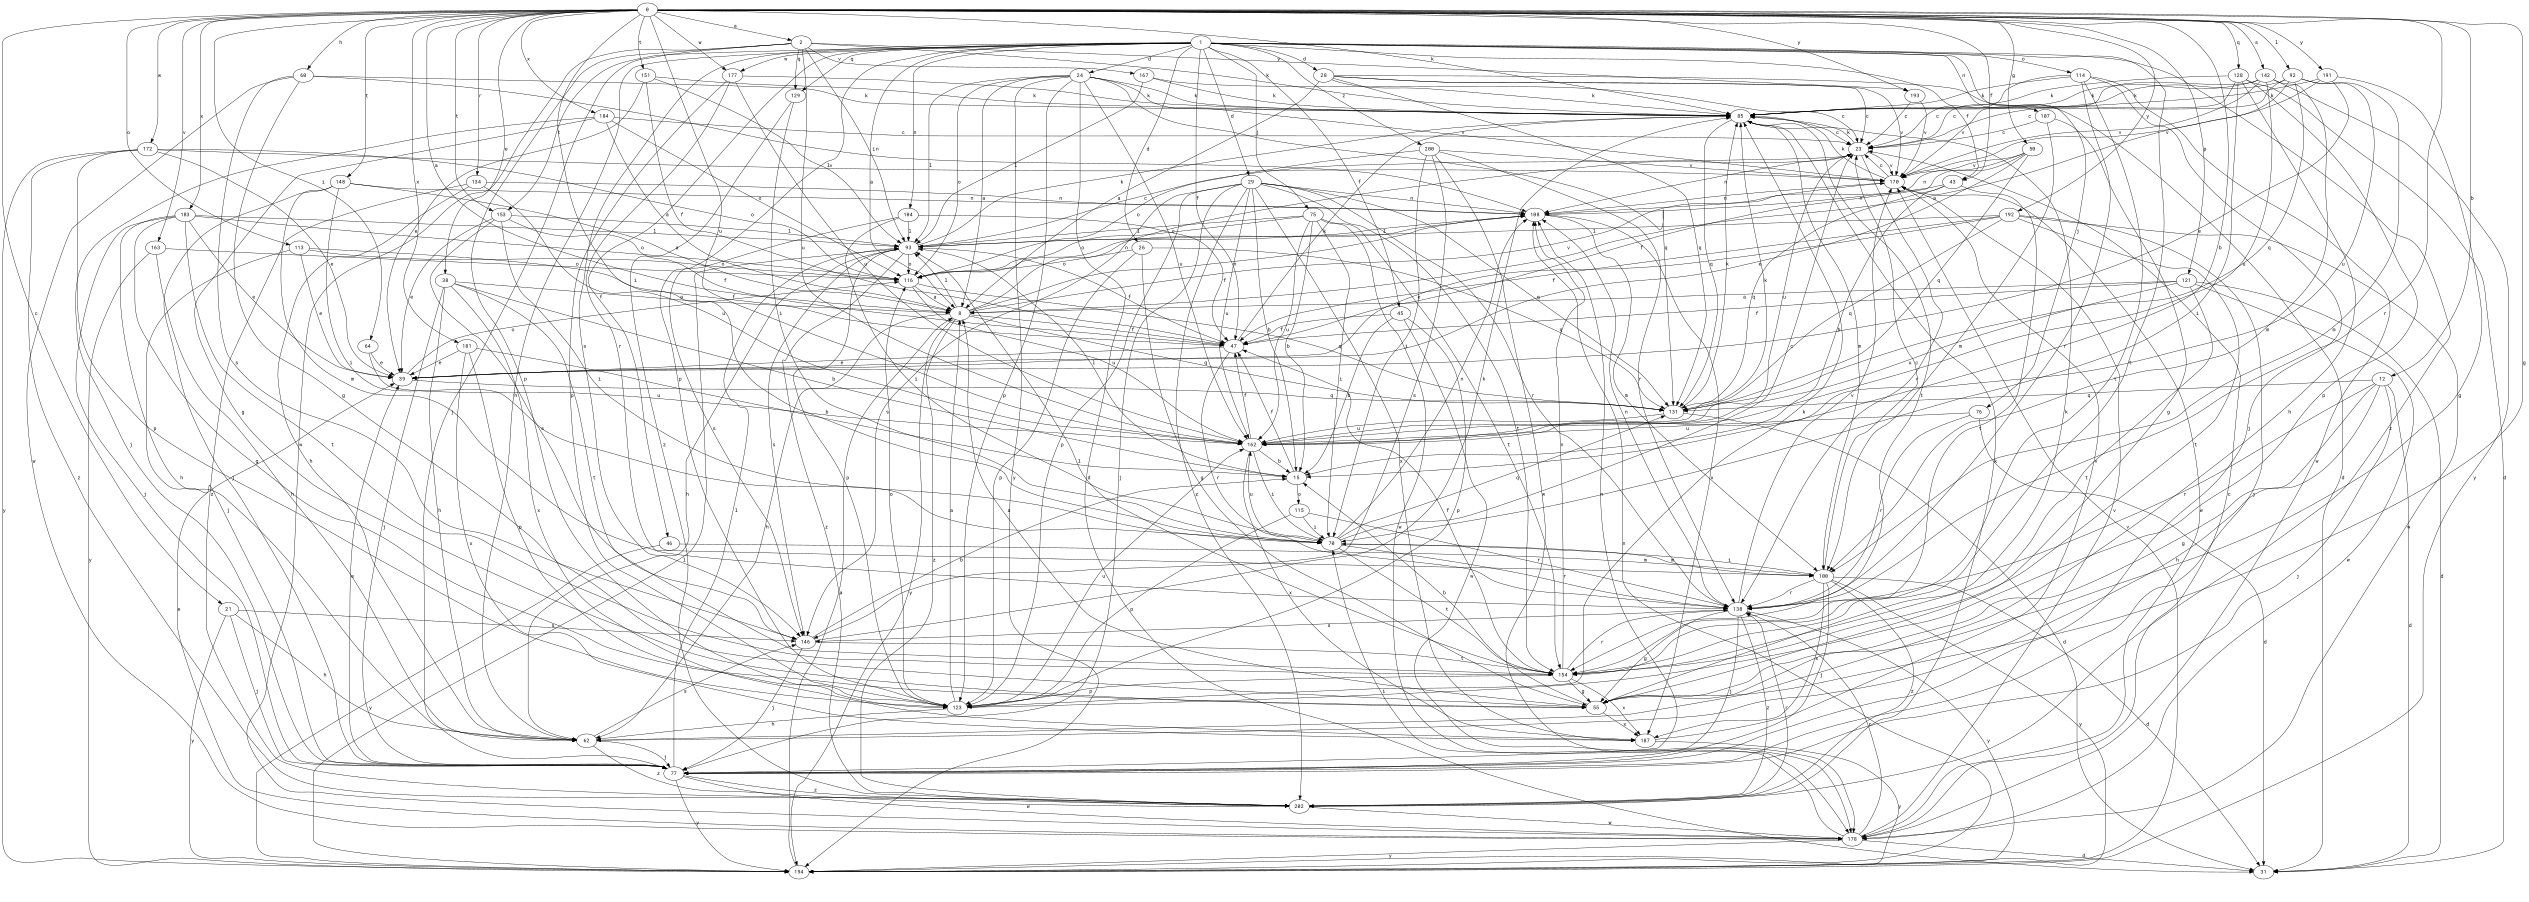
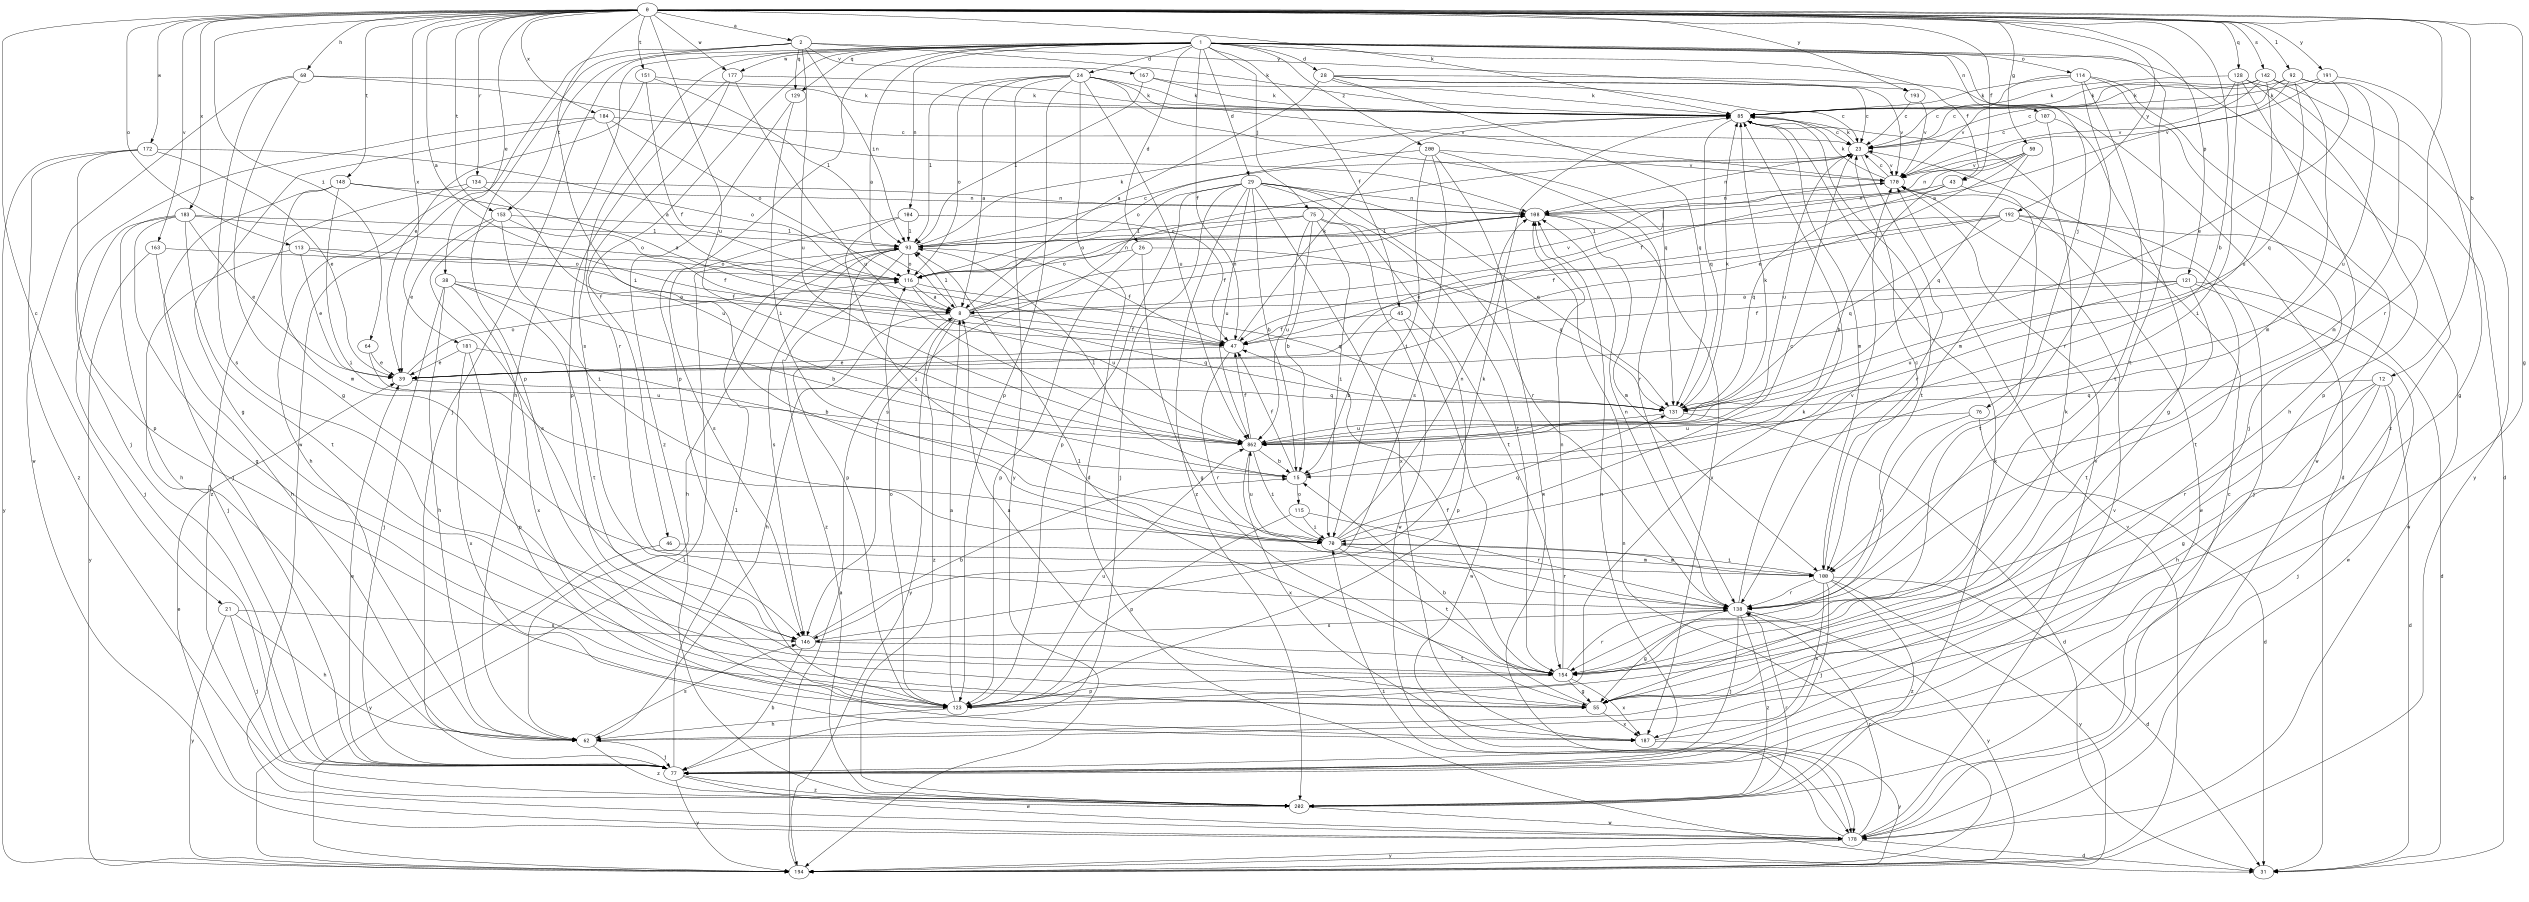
(1019, 171) -> none
(1252, 445) -> (1252, 445)
(773, 708) -> (773, 708)
